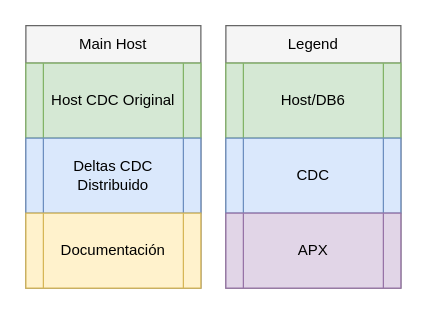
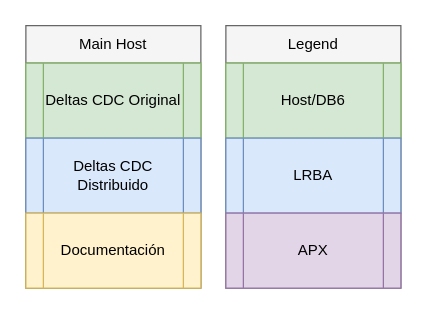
(113, 101) -> (113, 101)
(313, 176) -> (313, 176)
